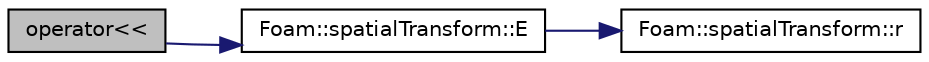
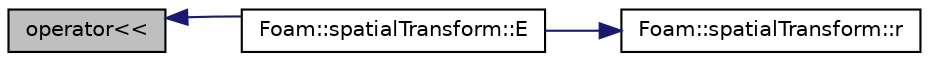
(193, 44) -> (214, 17)
